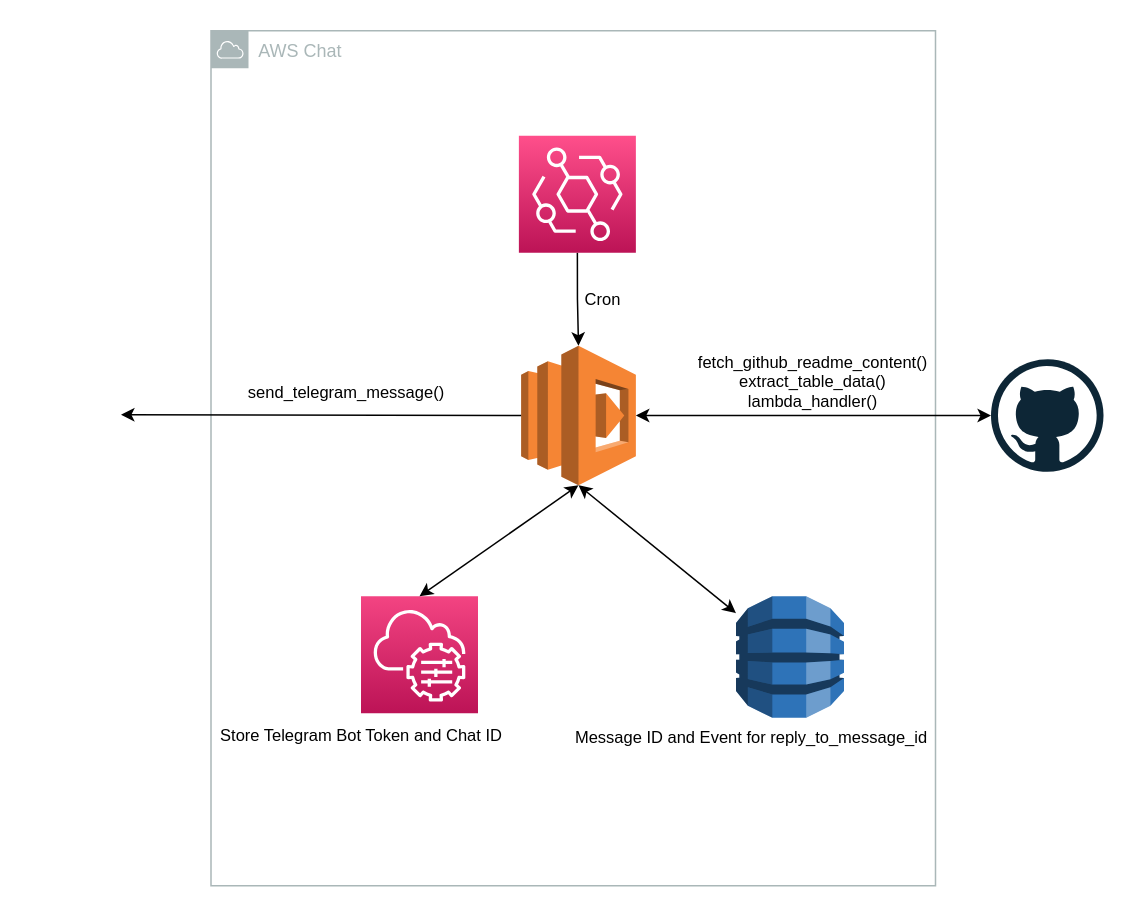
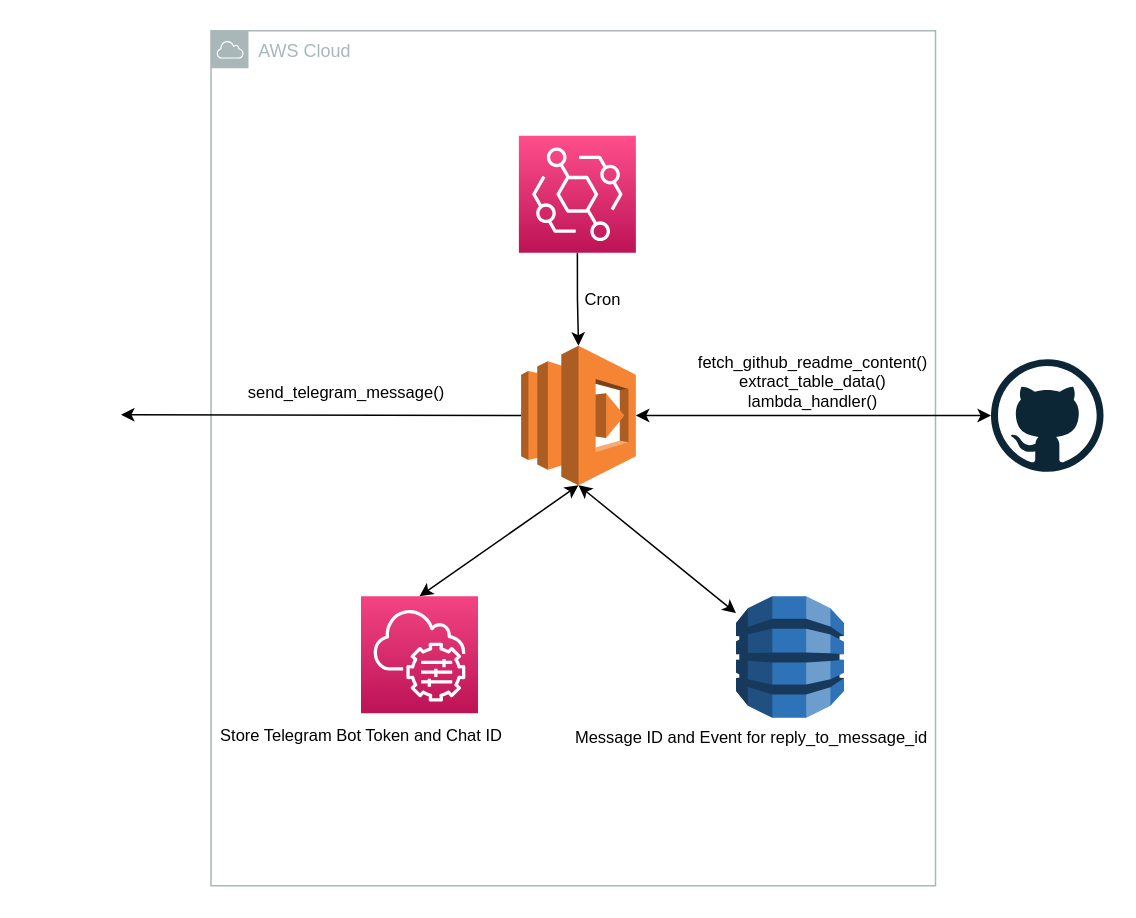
(297, 52) -> (299, 52)
